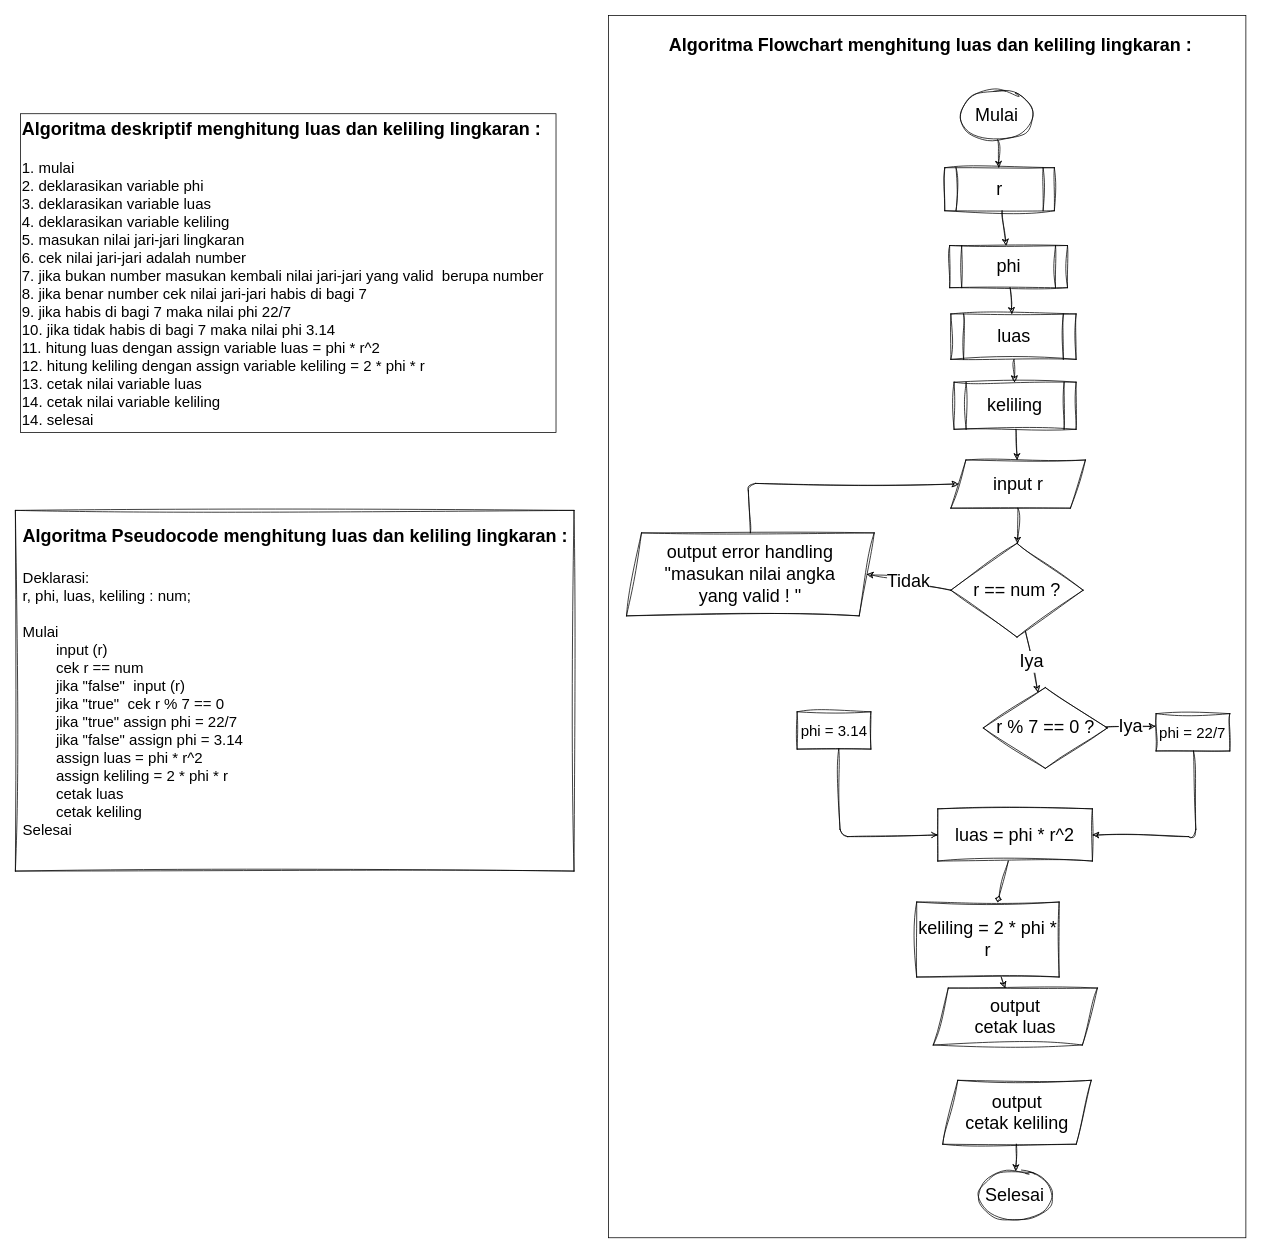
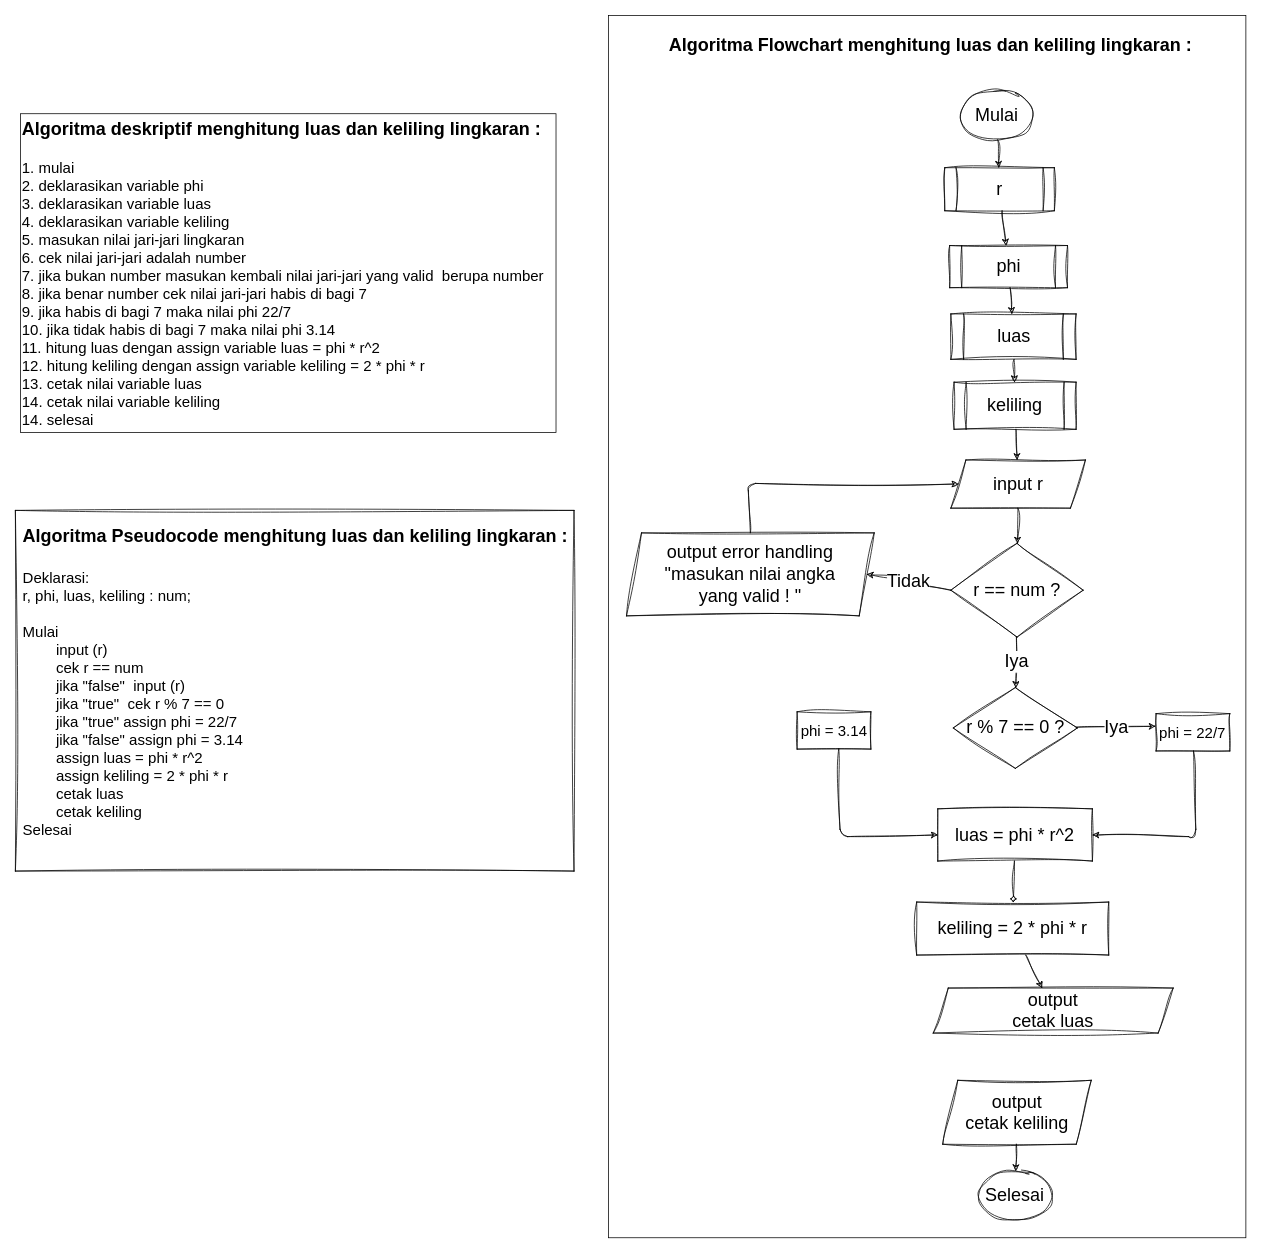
(1046, 728) -> (1016, 728)
(932, 835) -> (931, 835)
(988, 940) -> (1013, 929)
(1016, 1017) -> (1053, 1011)
